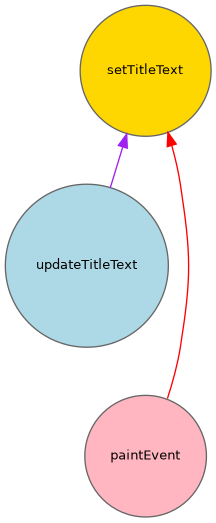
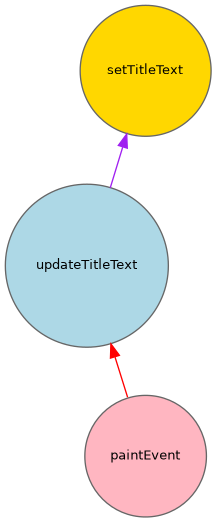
(188, 272) -> (121, 377)
